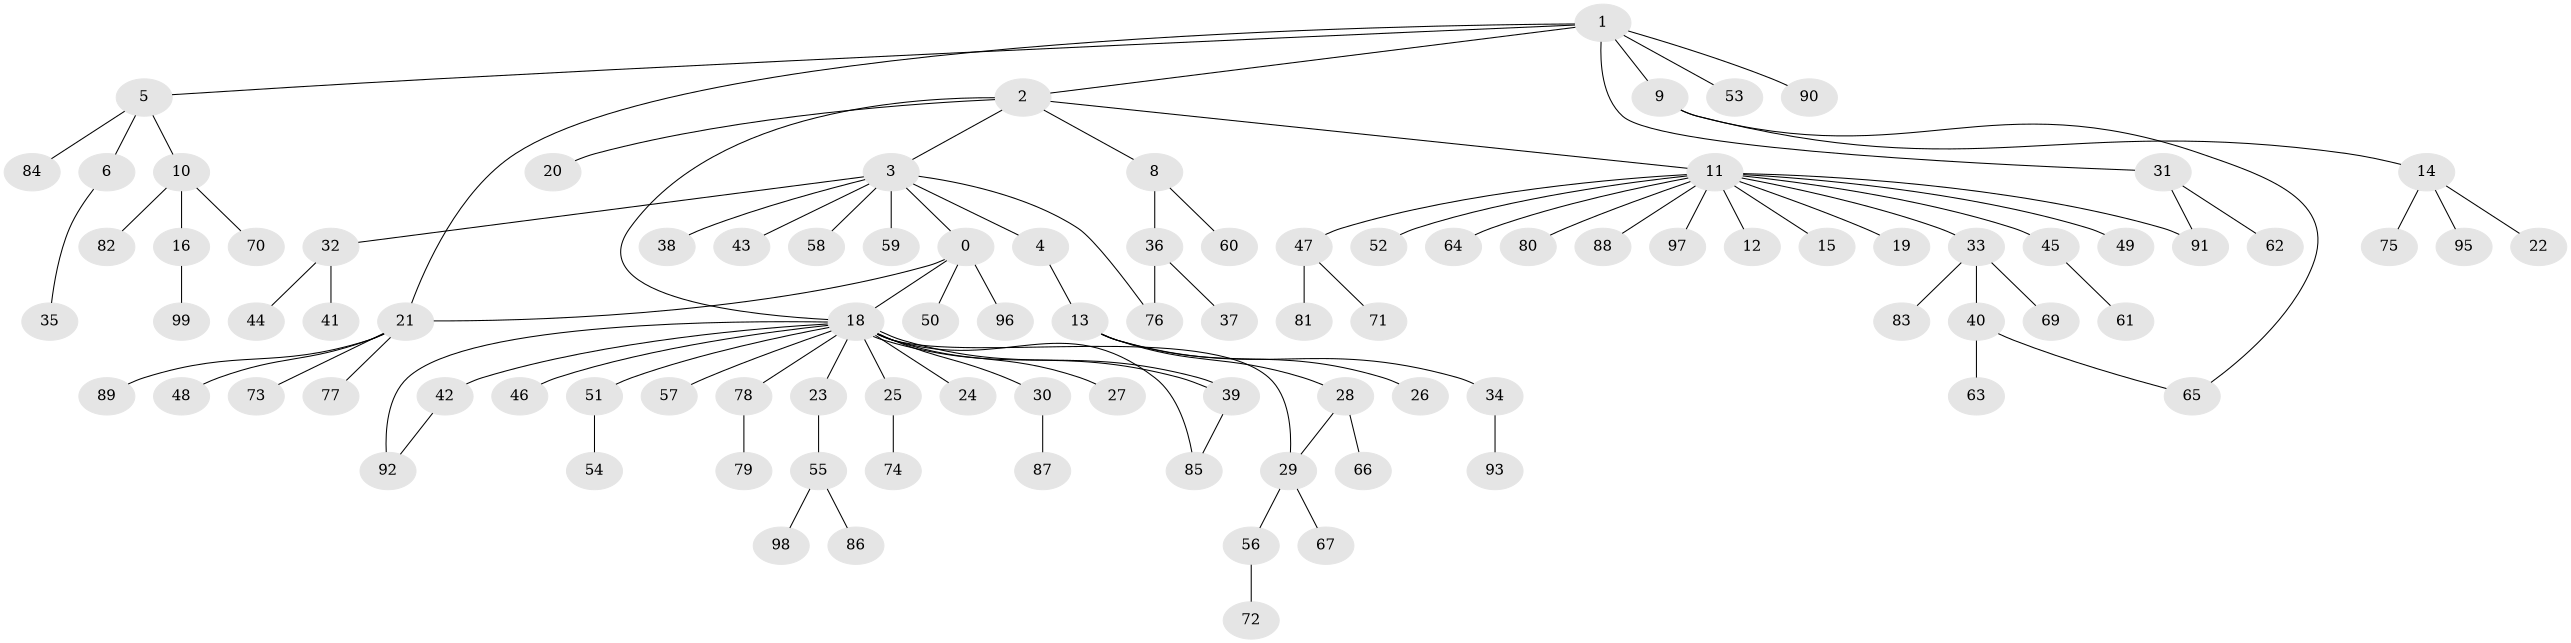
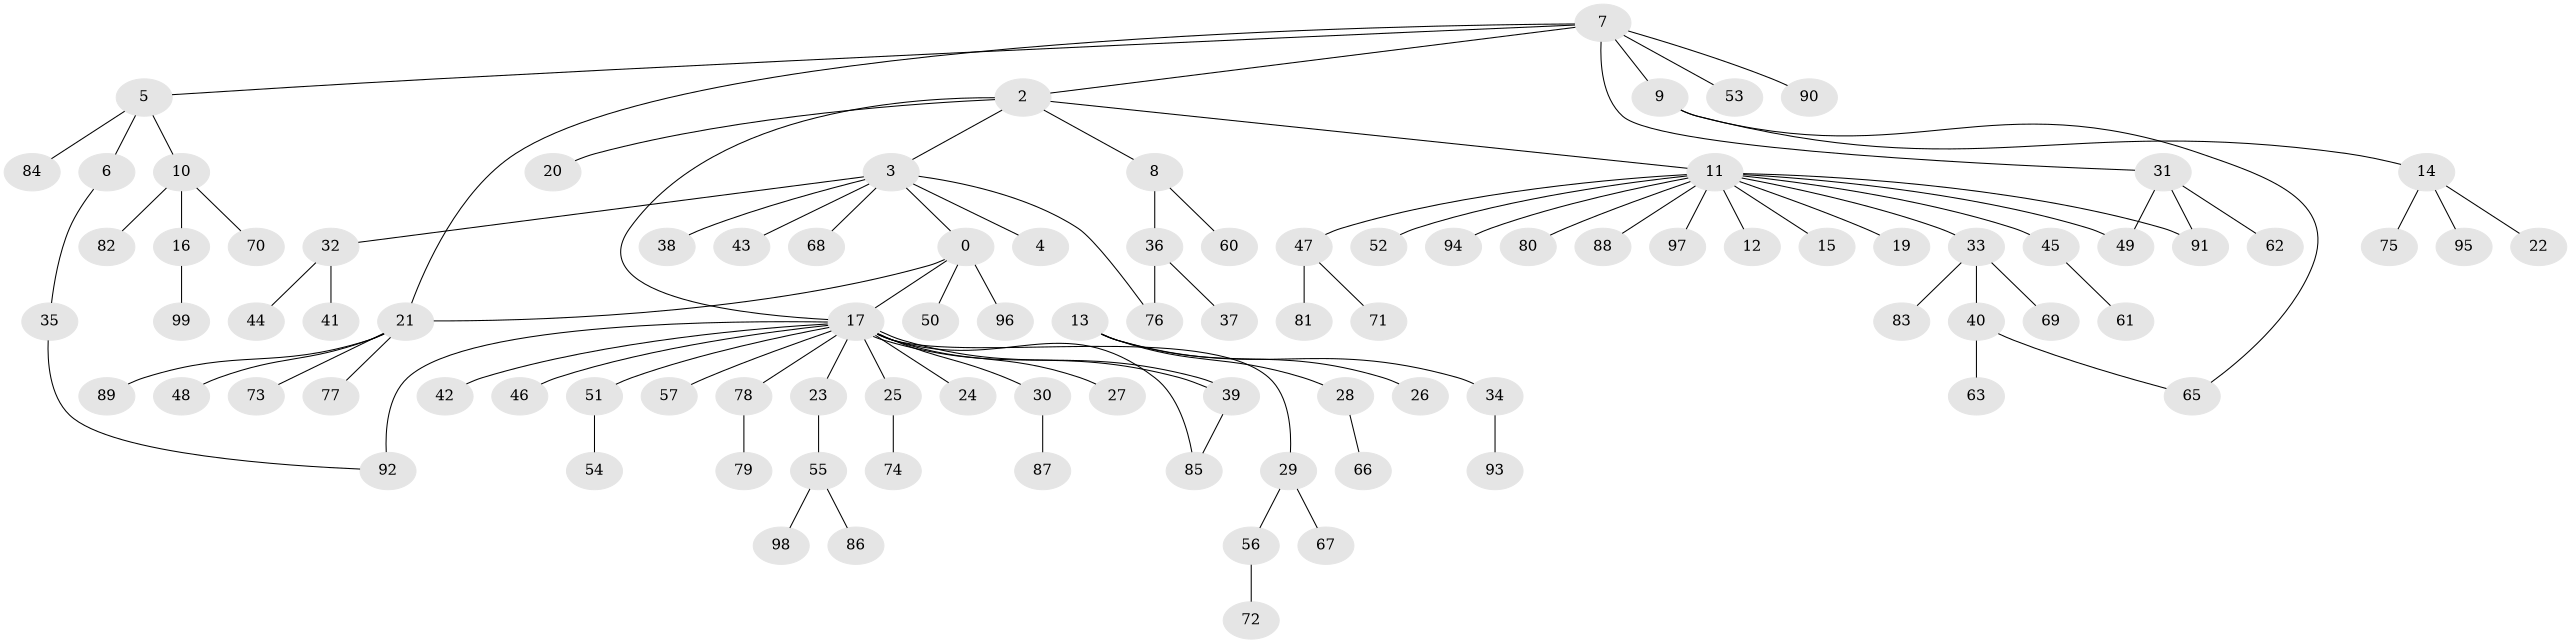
(1603, 23) -> (1603, 23)
none -> (2144, 210)
(817, 247) -> (817, 247)
(891, 247) -> none
(1454, 247) -> (1454, 247)
(1060, 284) -> none
(856, 322) -> (856, 322)
(417, 434) -> (172, 451)
(1317, 434) -> none
